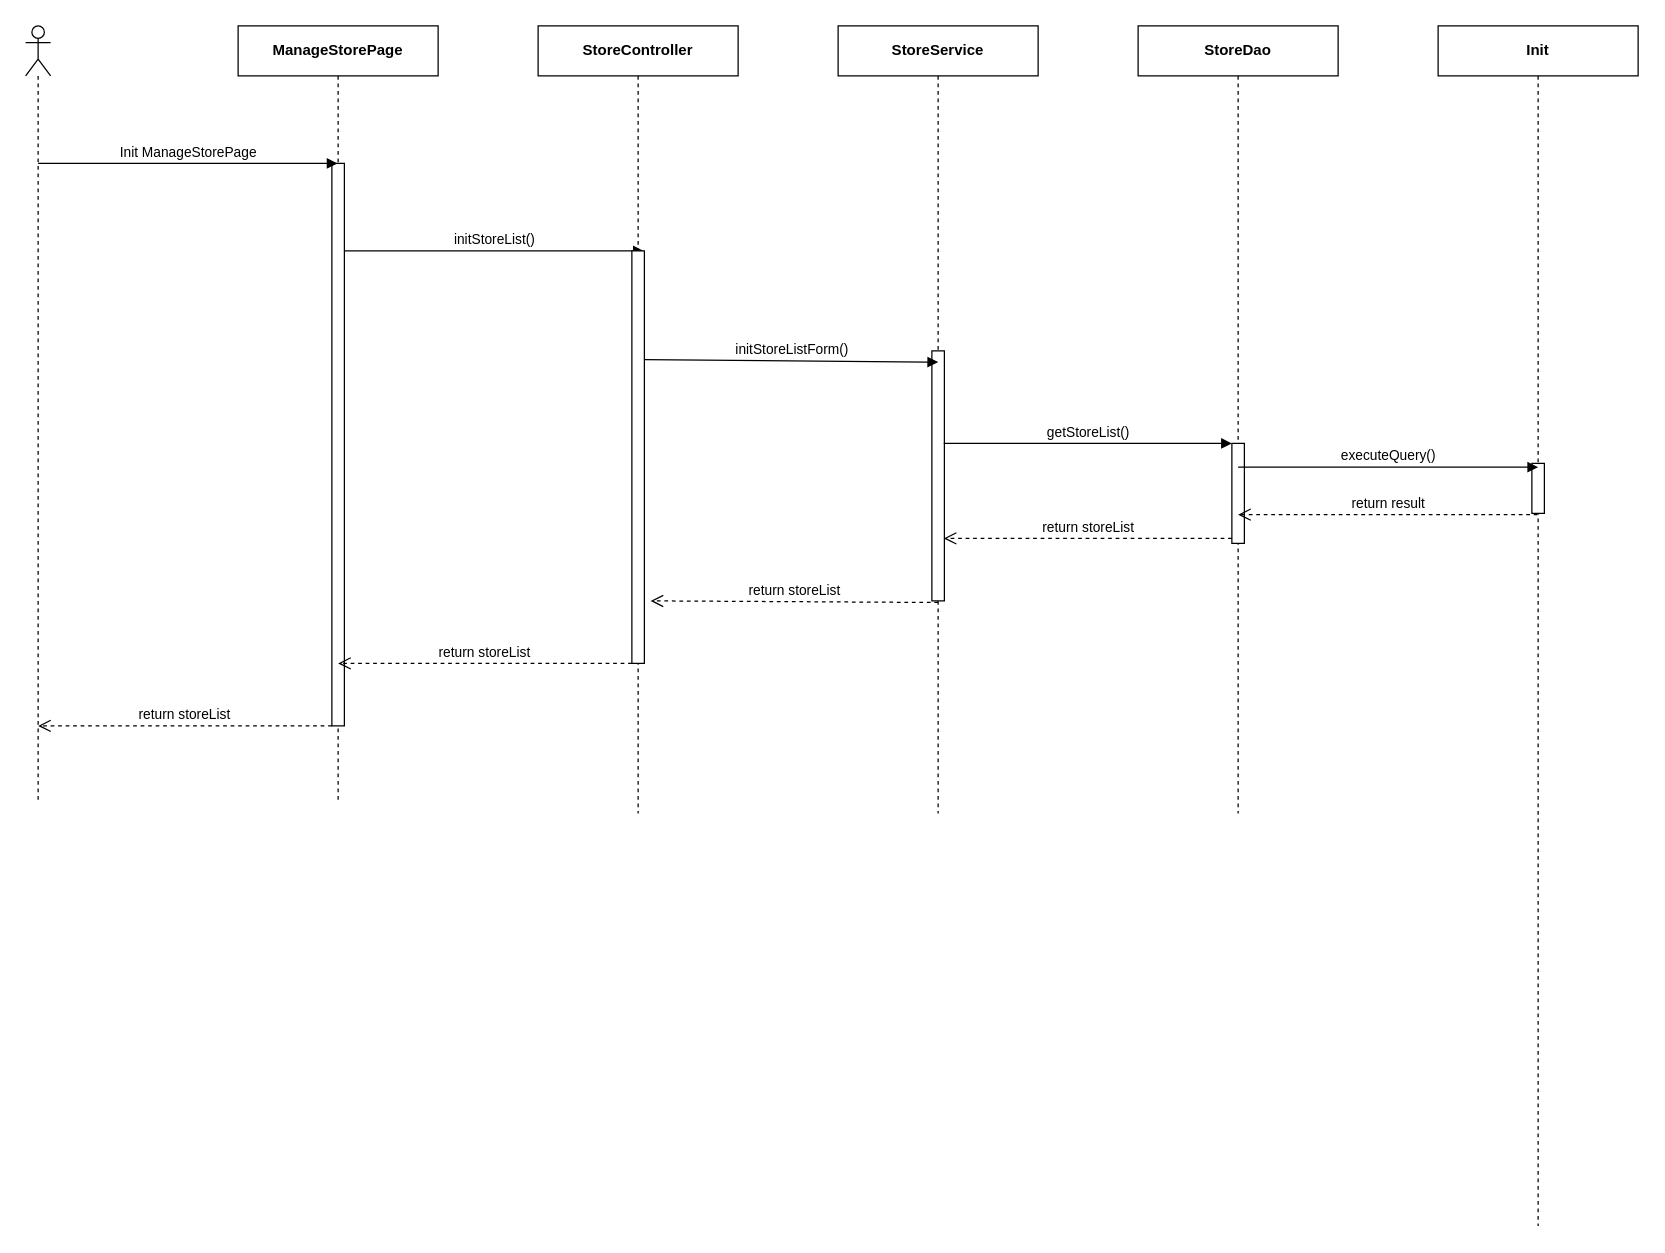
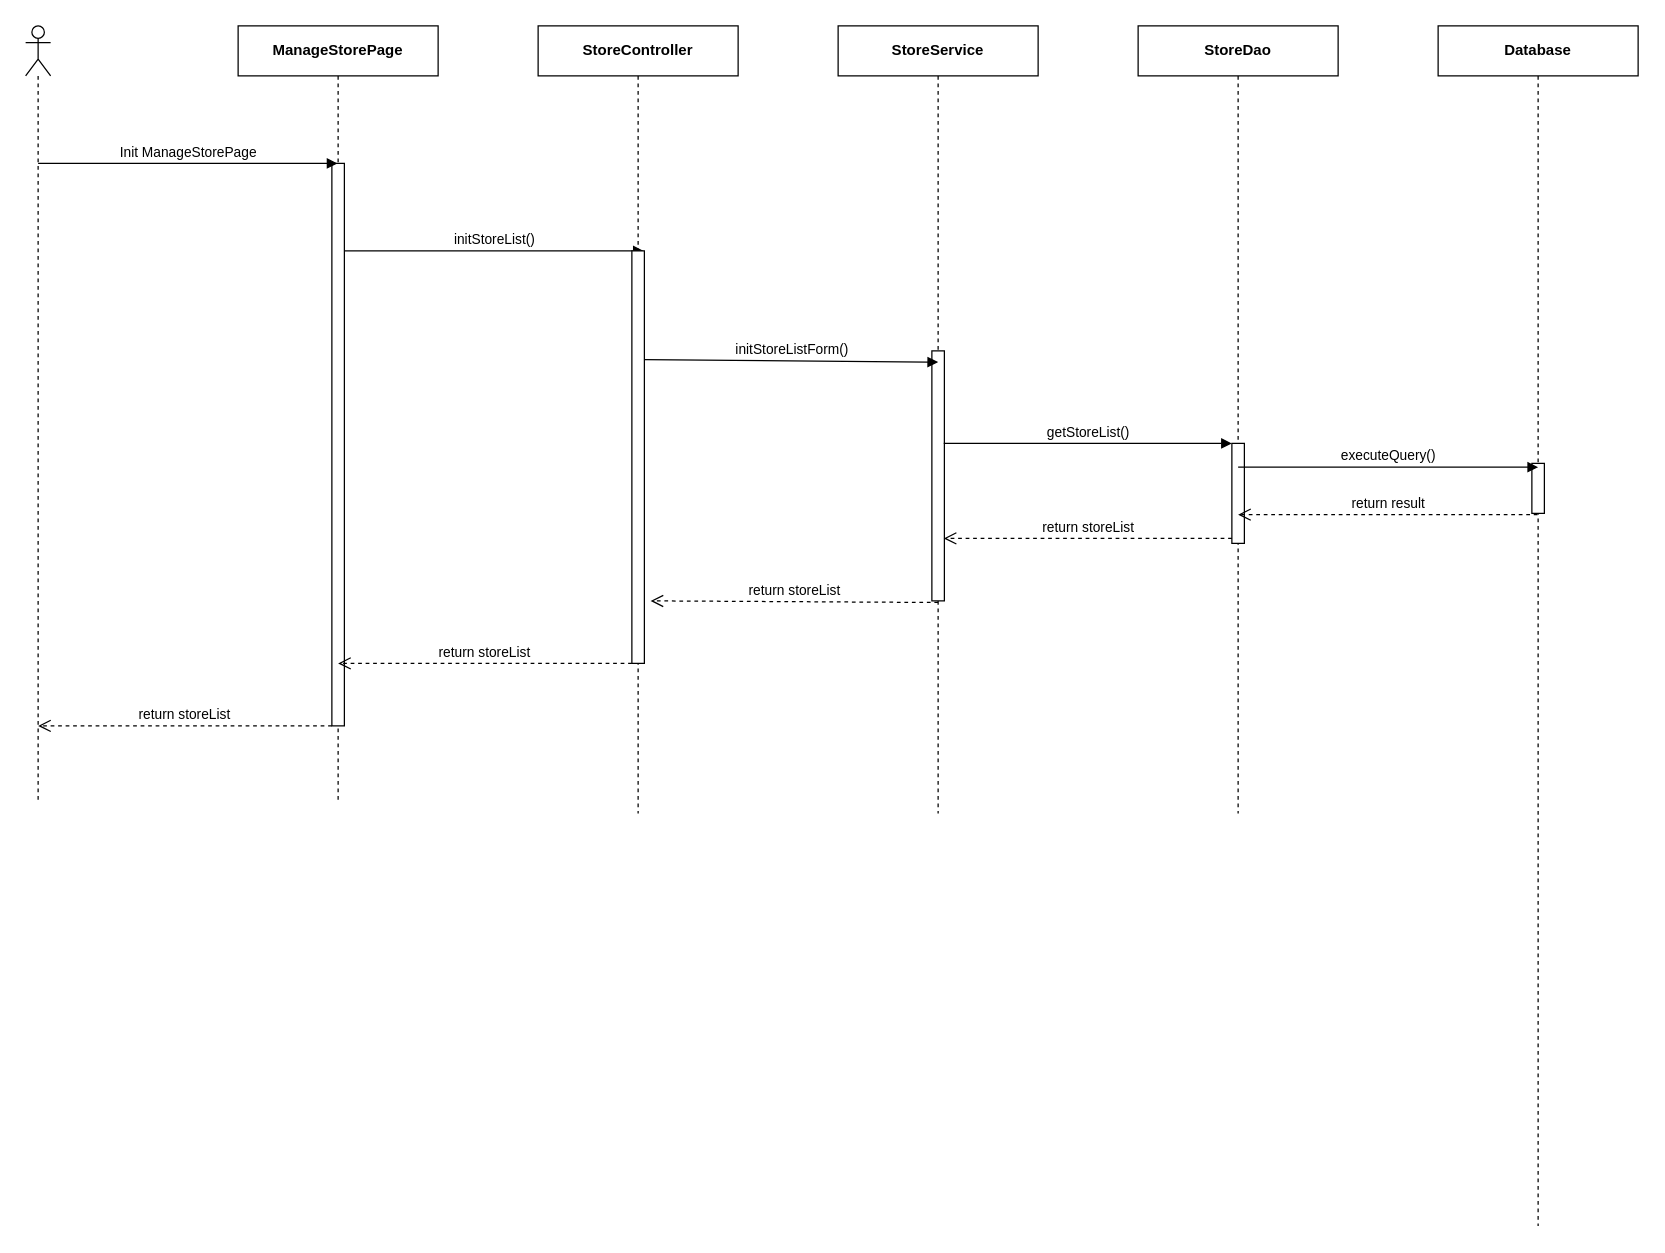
(1538, 51) -> (1538, 51)
